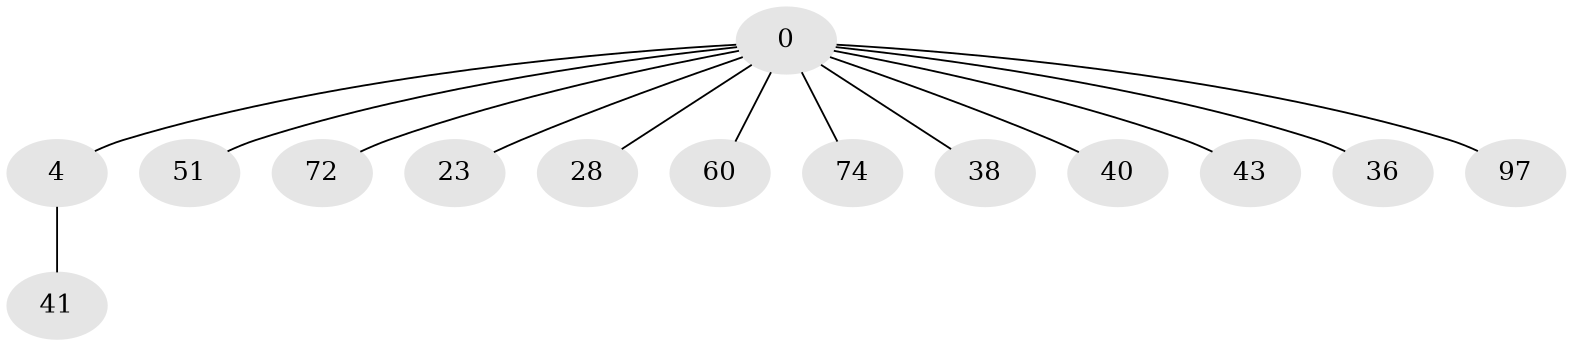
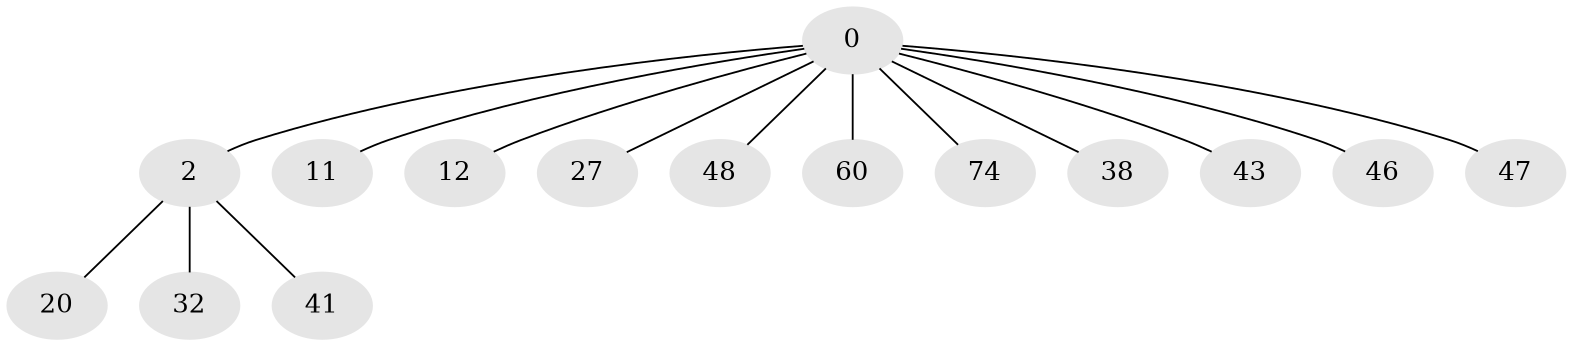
(57, 173) -> (190, 173)
(190, 173) -> (322, 173)
(322, 173) -> (455, 173)
(455, 173) -> (587, 173)
(587, 173) -> (720, 173)
(1118, 173) -> none
(1383, 173) -> (1383, 173)
(1516, 173) -> (1516, 173)
none -> (57, 306)
none -> (190, 306)
